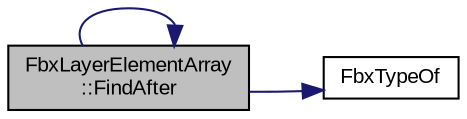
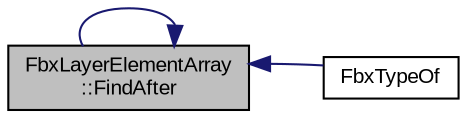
(276, 92) -> (297, 64)
